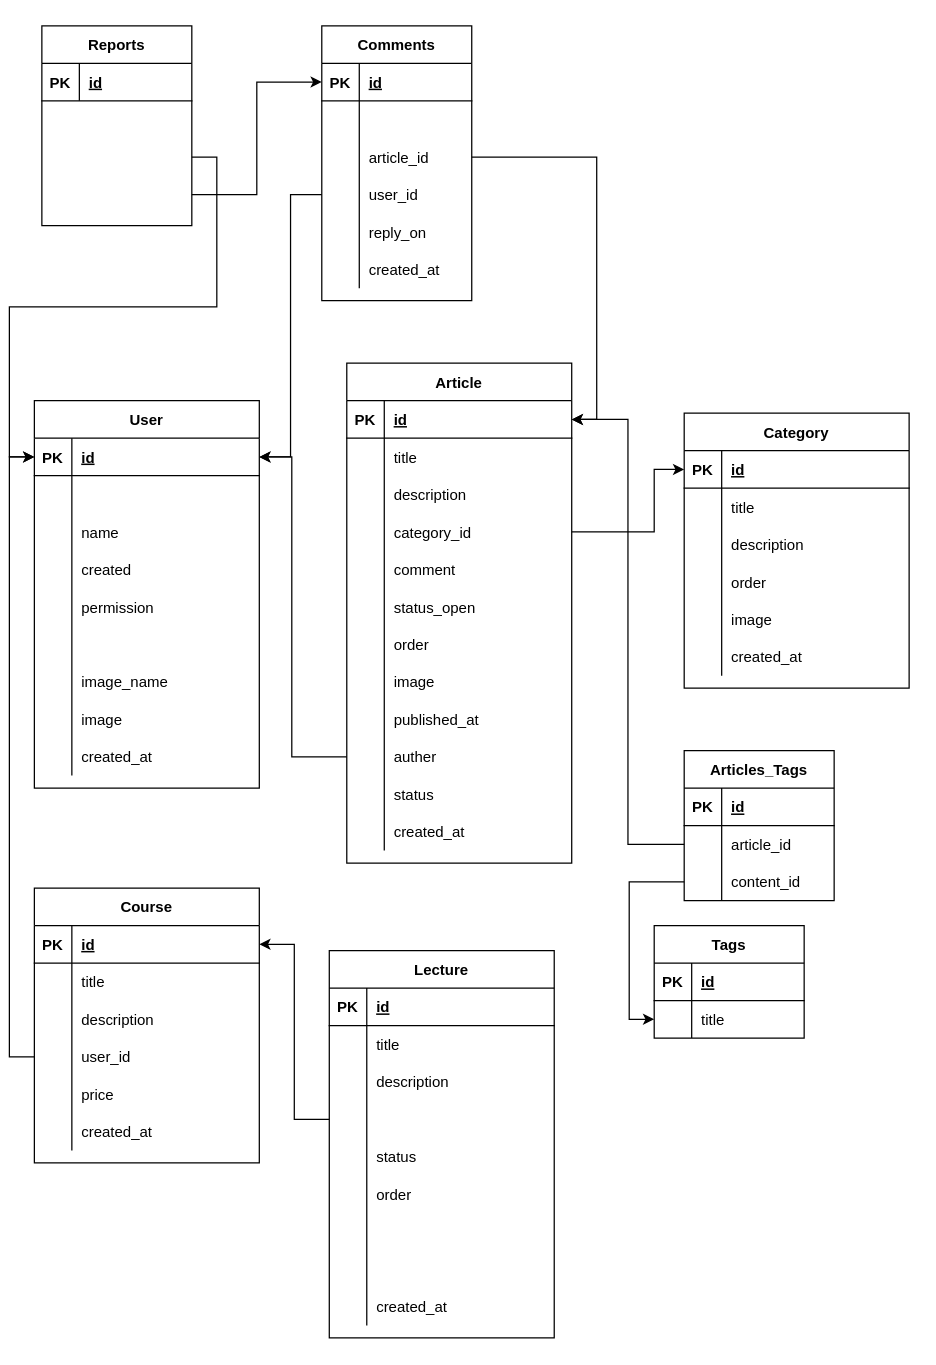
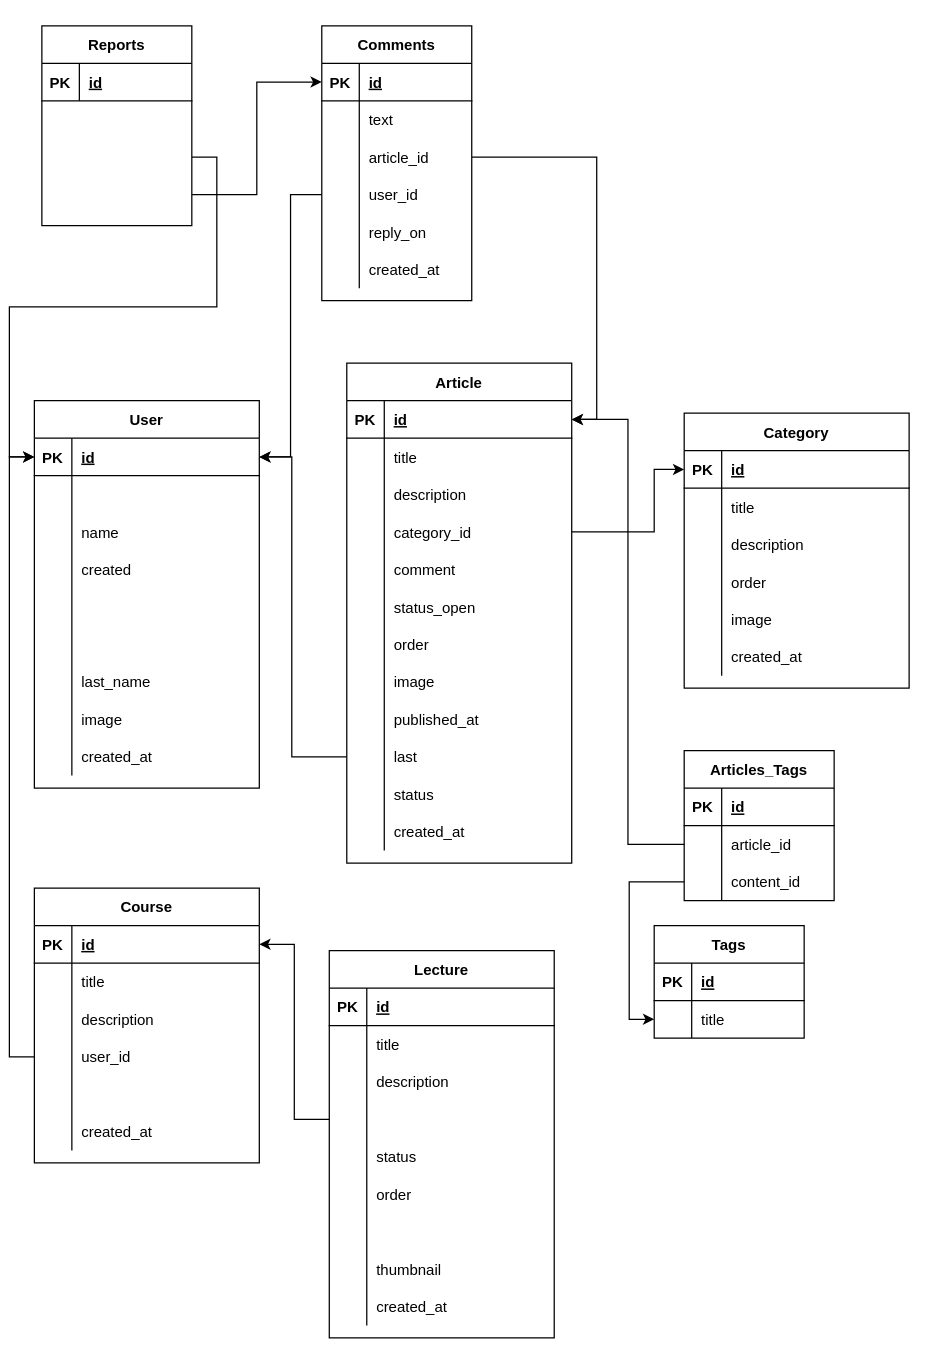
none -> (416, 119)
(166, 607) -> none
(121, 683) -> (117, 683)
(419, 758) -> (409, 758)
(166, 1094) -> none
none -> (461, 1269)
